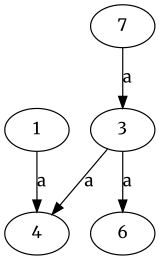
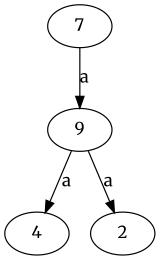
(37, 130) -> none
(123, 130) -> (80, 130)
(123, 234) -> (123, 234)
